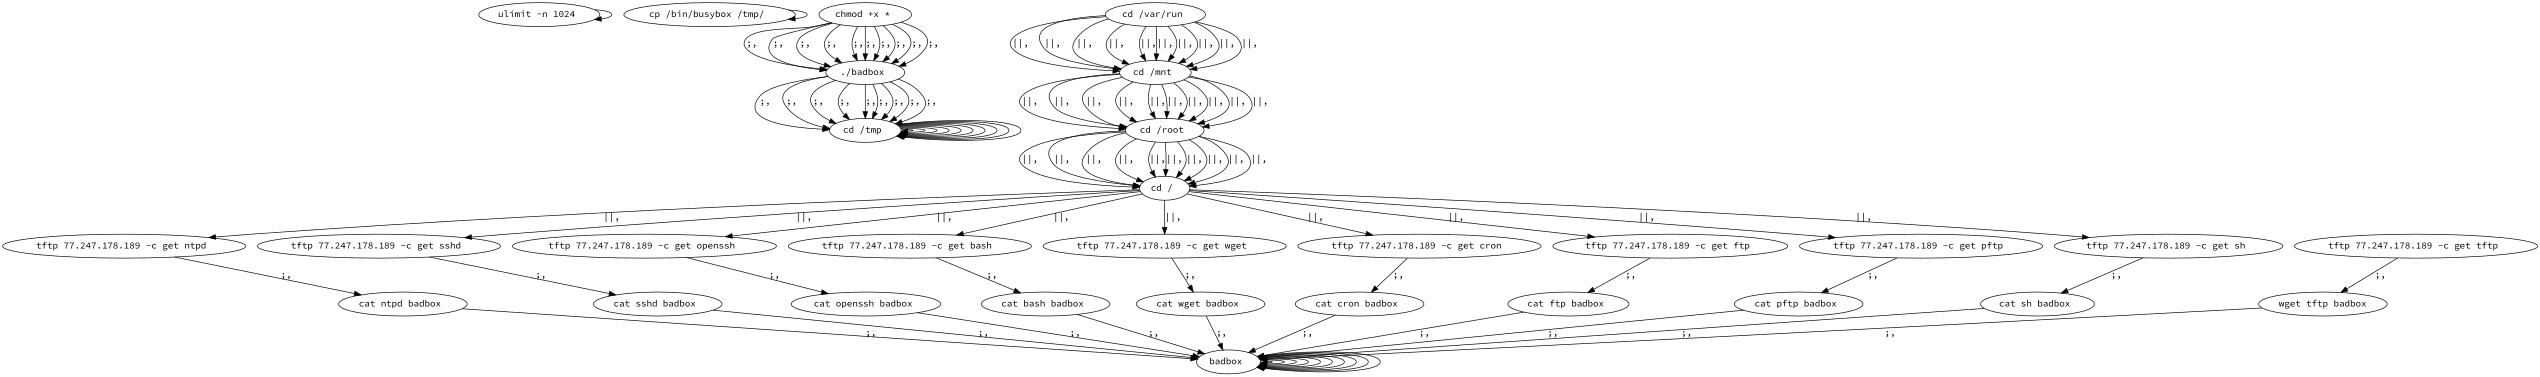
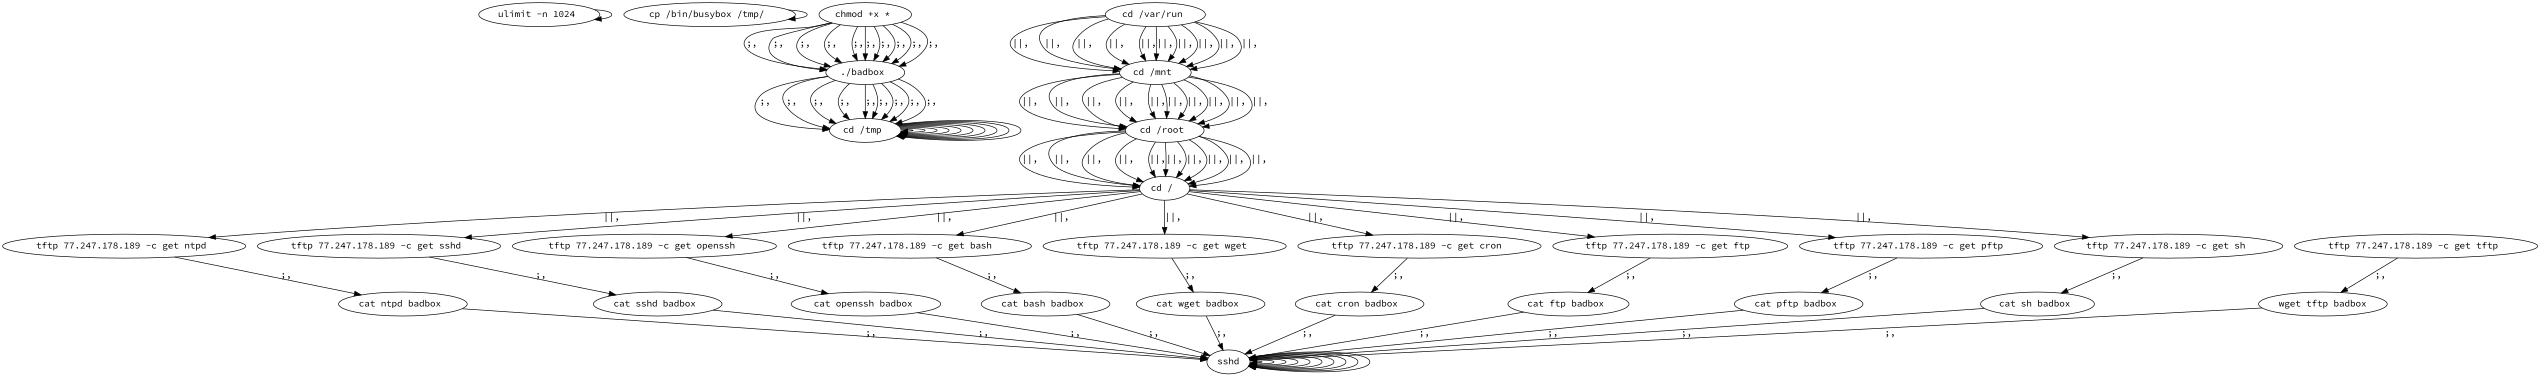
(1229, 362) -> (1229, 362)
